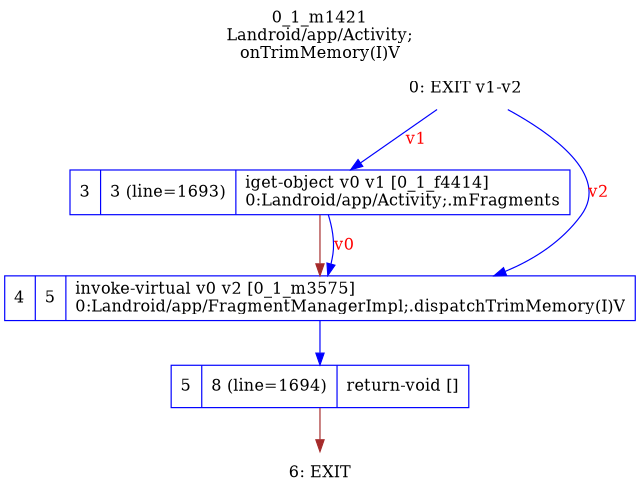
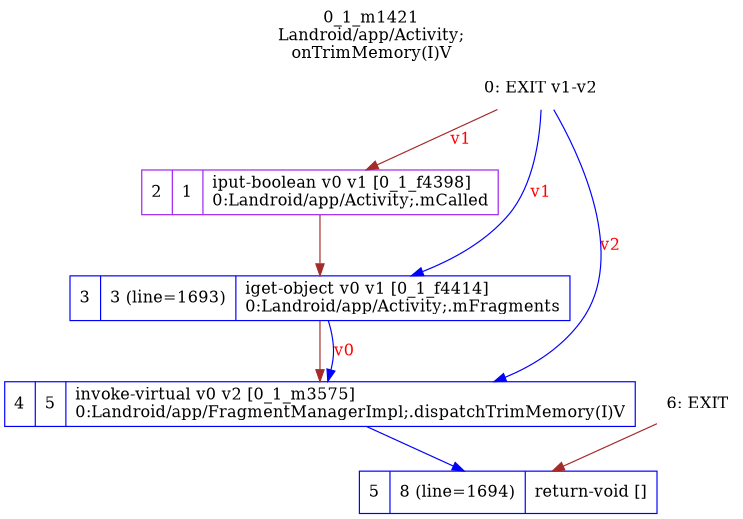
none -> (320, 192)
(320, 424) -> (610, 445)
